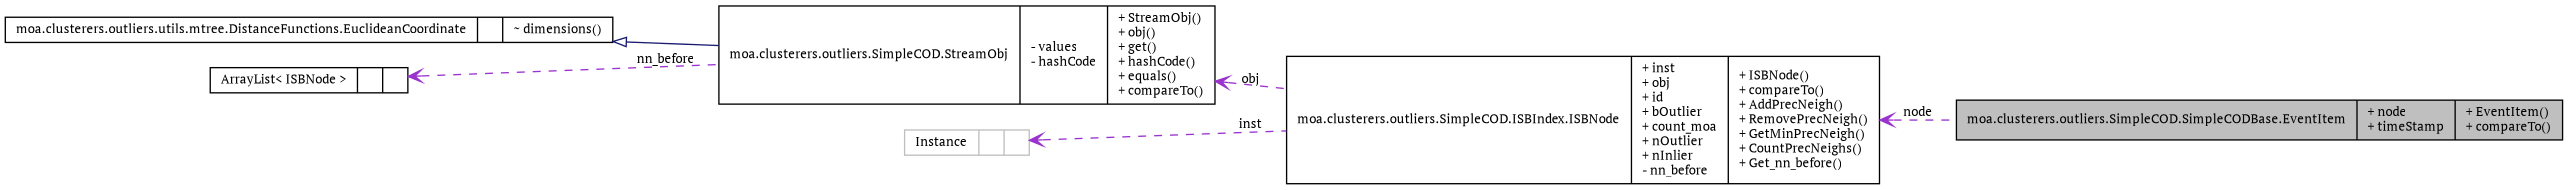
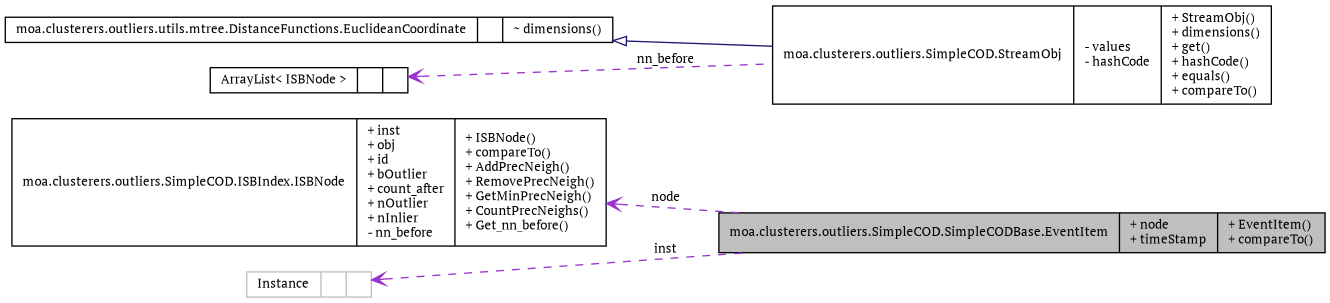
(1137, 32) -> (1216, 32)
(1257, 86) -> none
(1680, 127) -> (406, 189)
(1165, 135) -> (566, 266)
